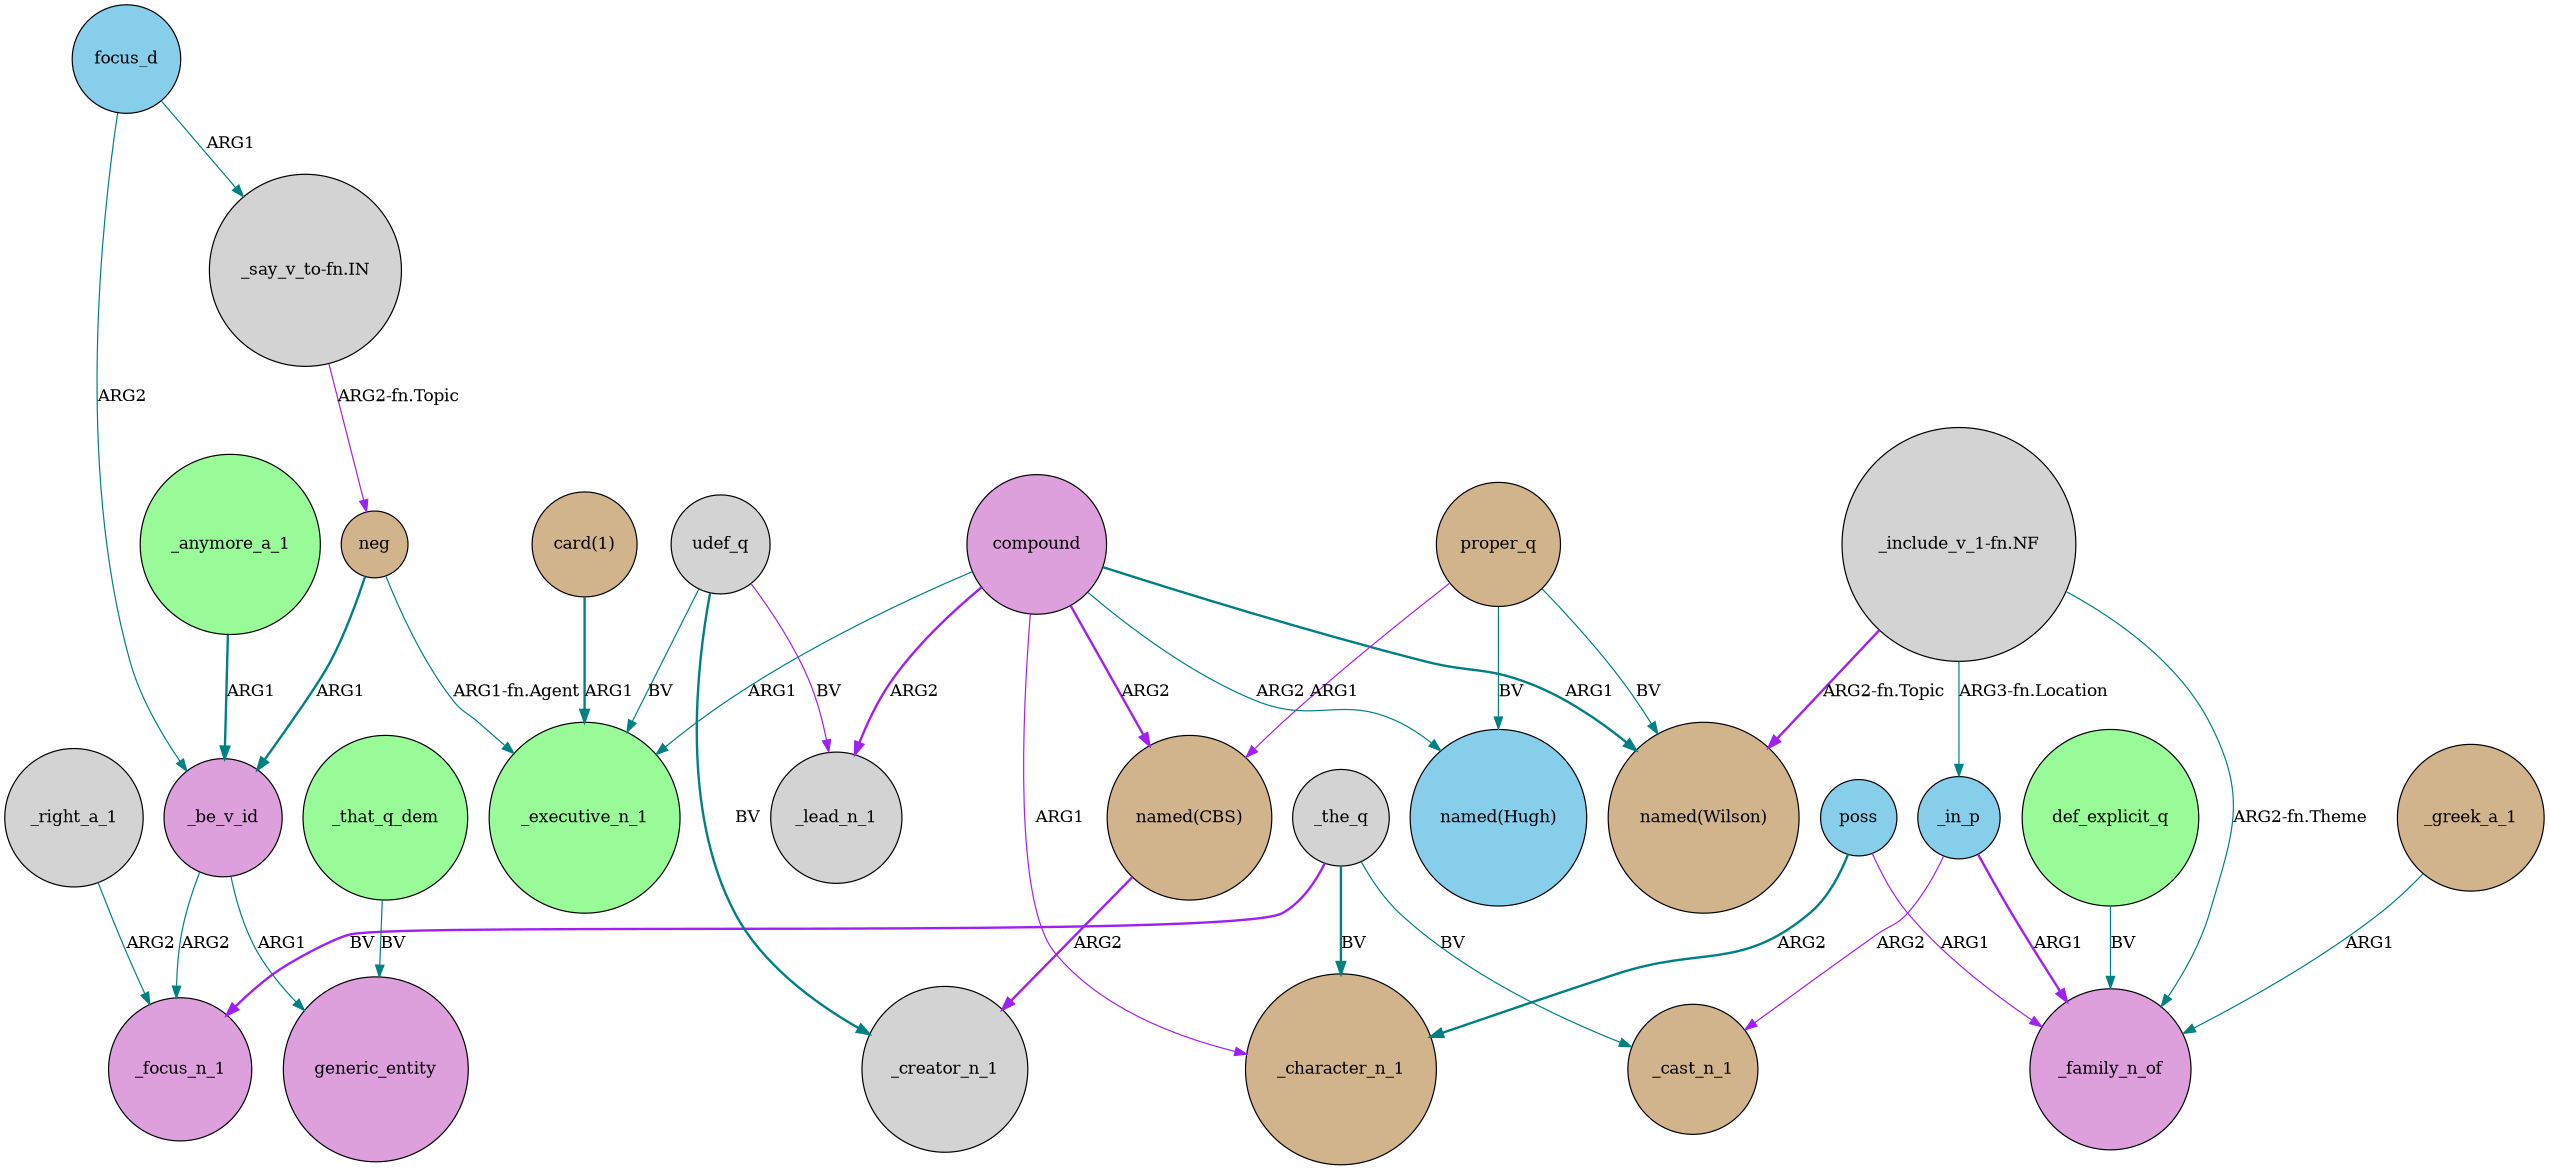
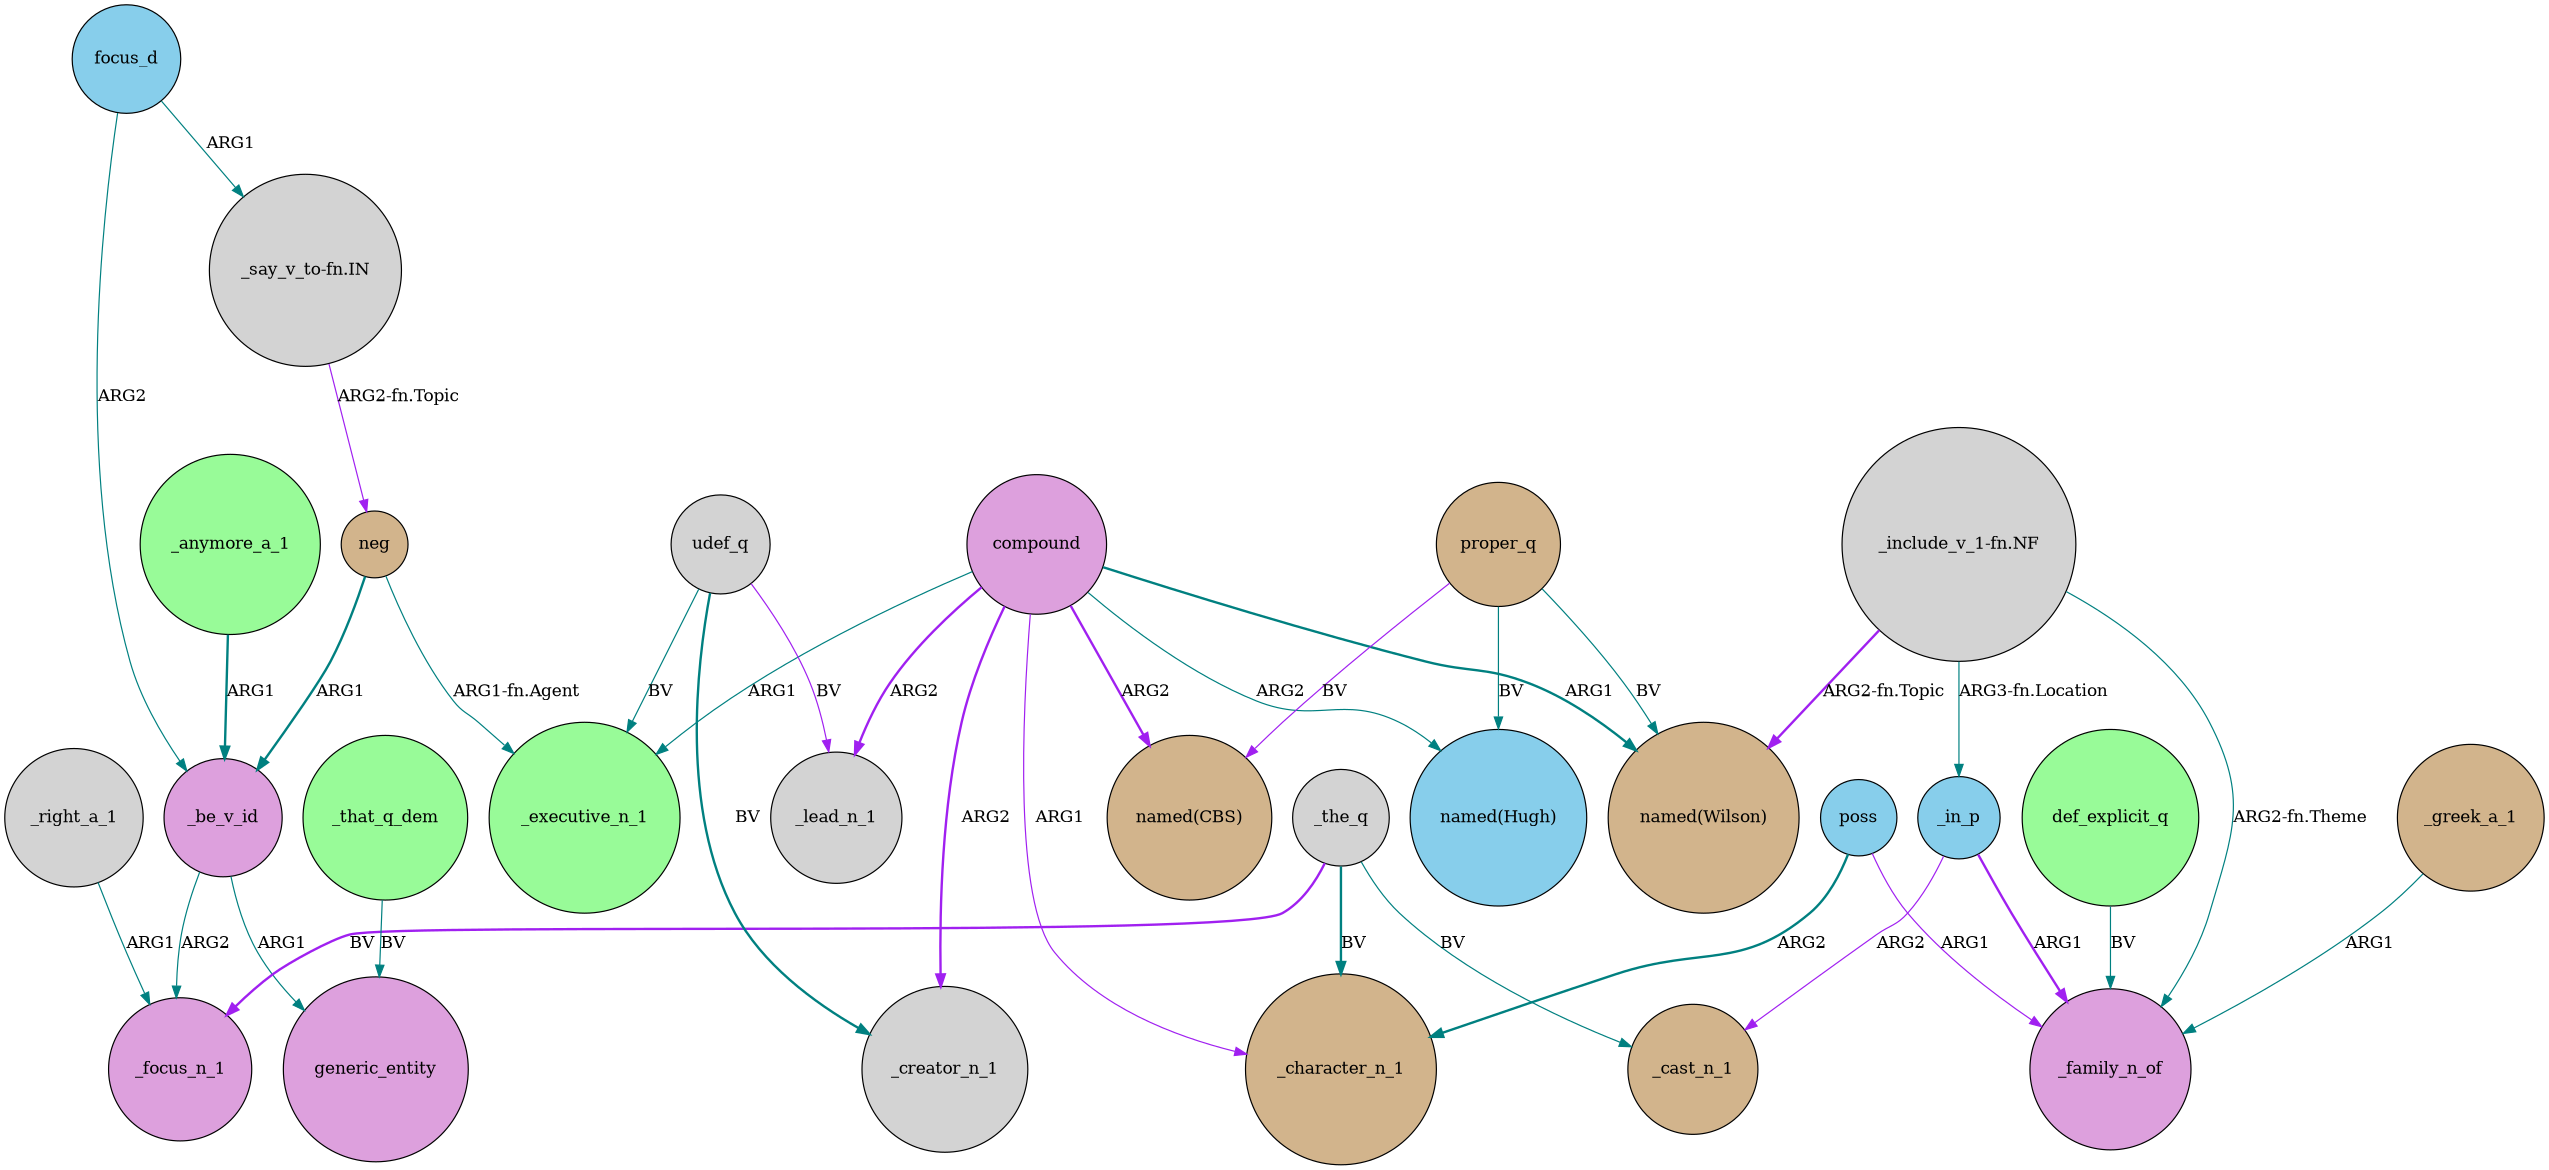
(585, 544) -> none
(1334, 692) -> (1334, 692)
(1072, 939) -> (950, 786)
(151, 944) -> (151, 944)
